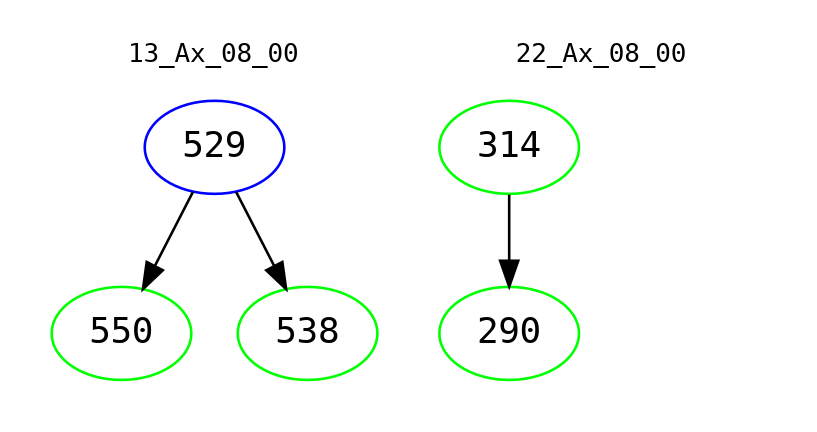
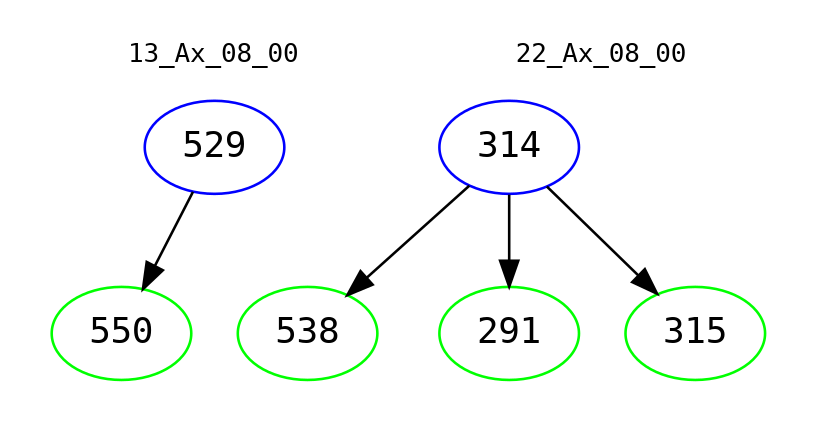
(509, 147) -> (509, 147)
(255, 229) -> (436, 216)
(509, 333) -> (509, 333)
none -> (695, 333)
